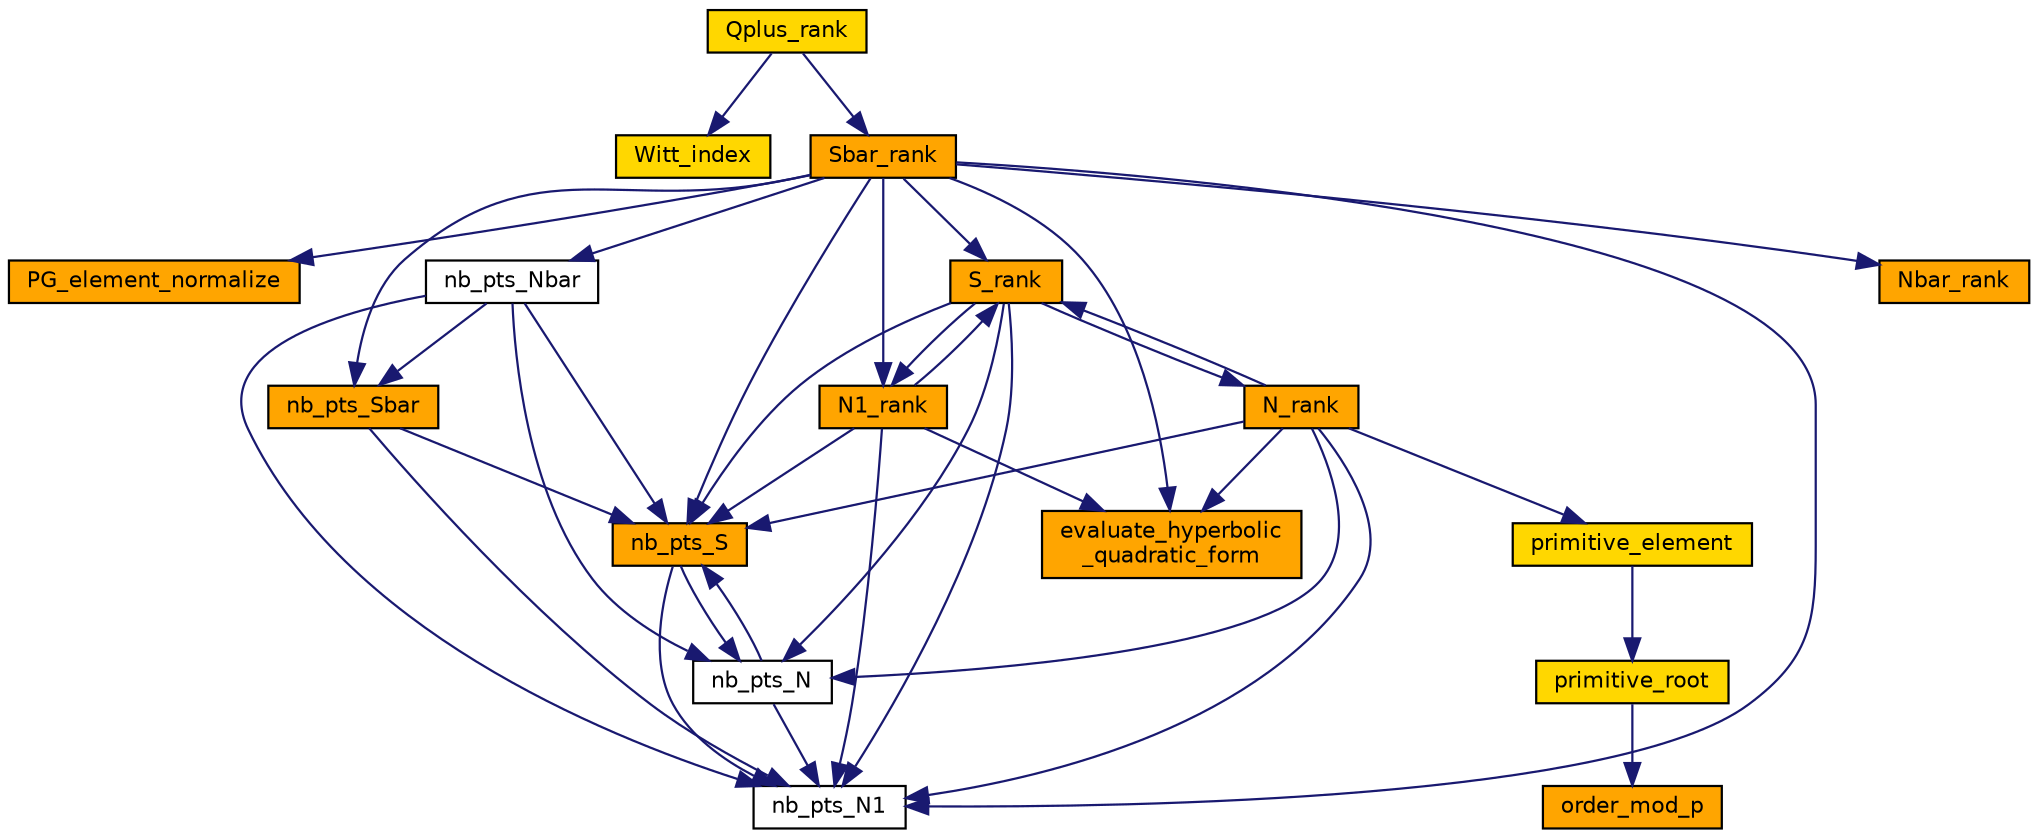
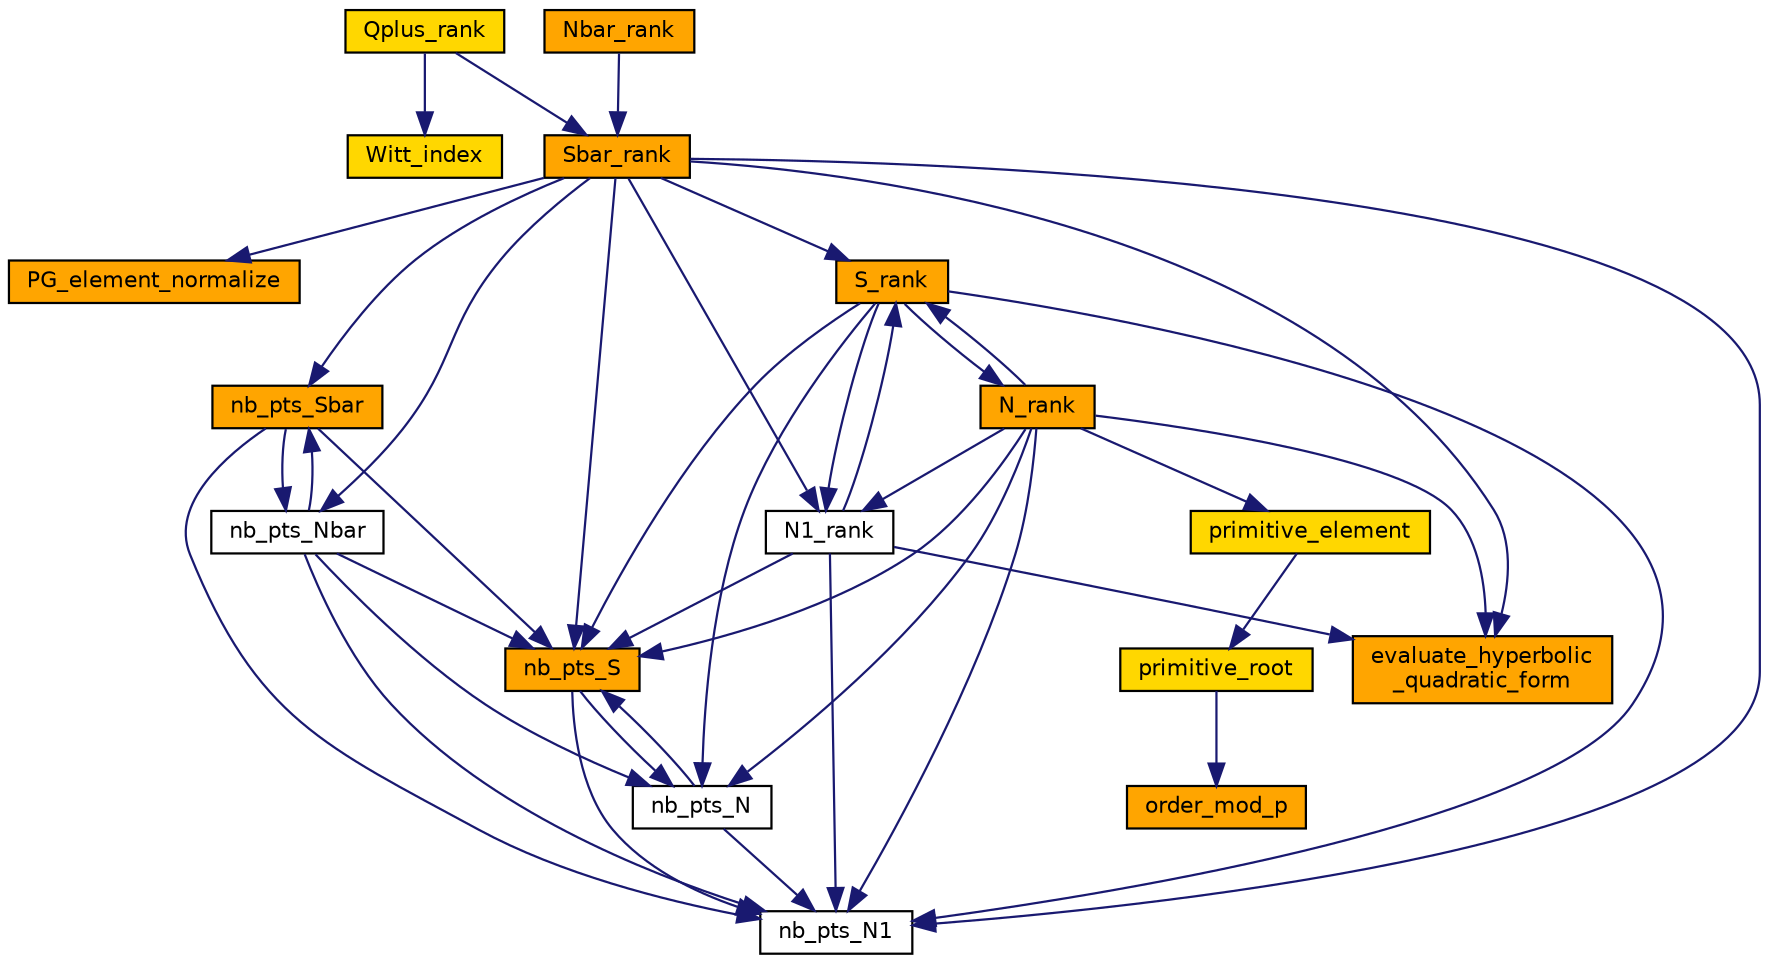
(1520, 218) -> (618, 83)
(883, 407) -> (830, 532)
none -> (283, 459)
none -> (943, 464)
